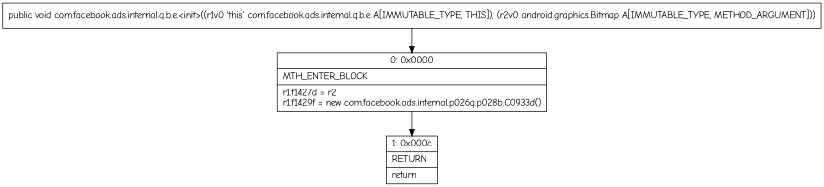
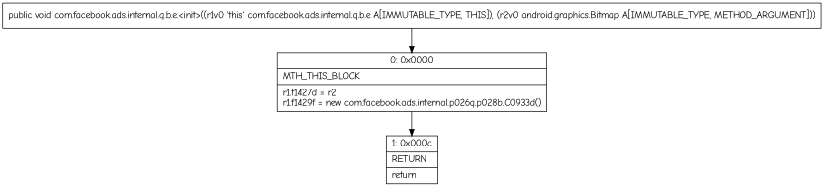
(325, 76) -> (321, 76)
